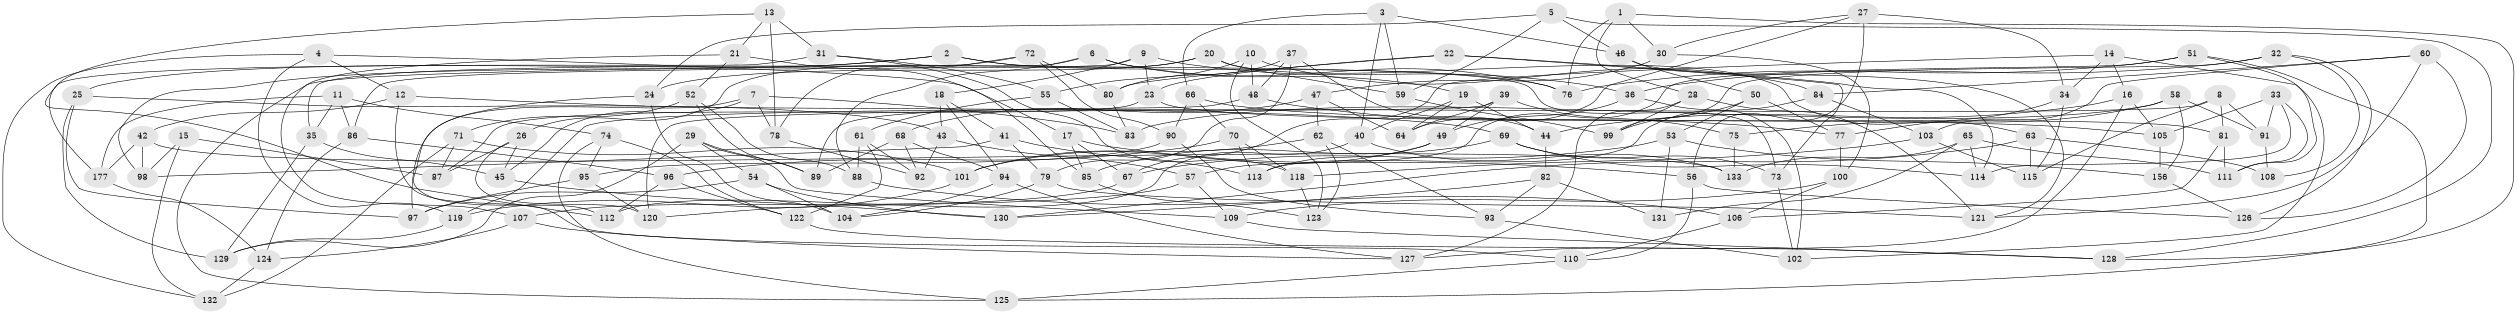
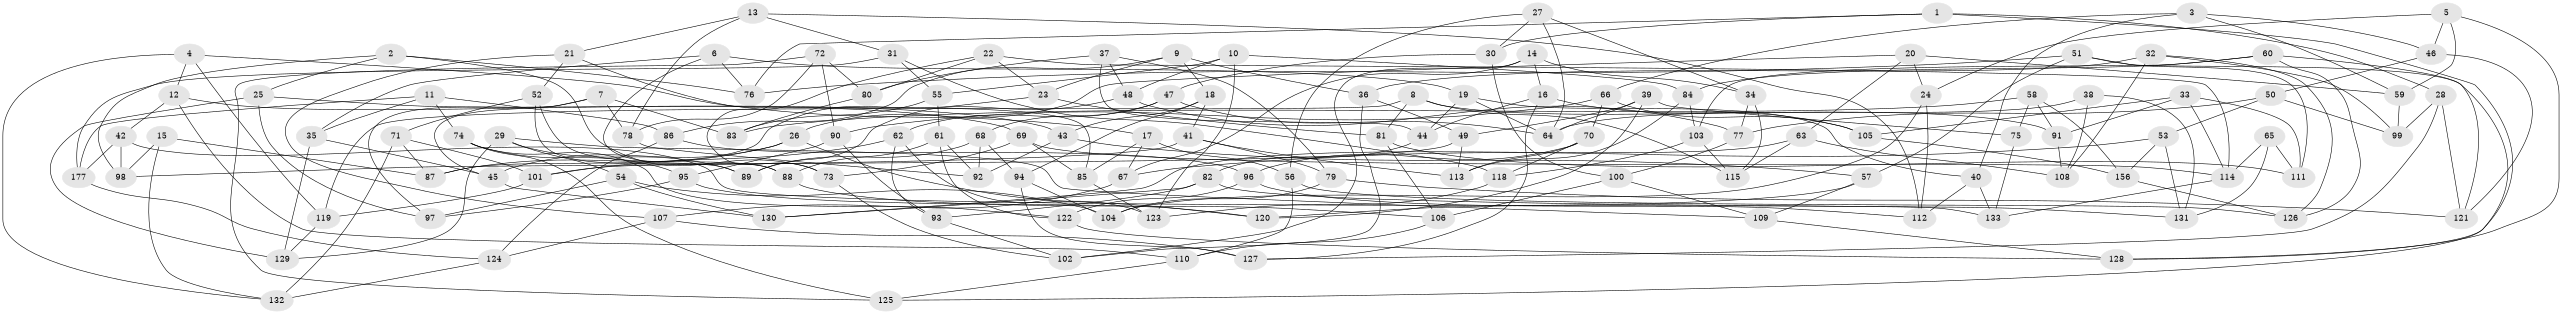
none -> (2089, 95)
(1852, 157) -> (2110, 198)
